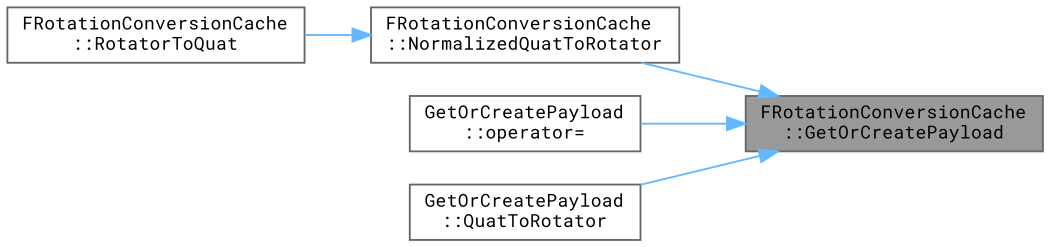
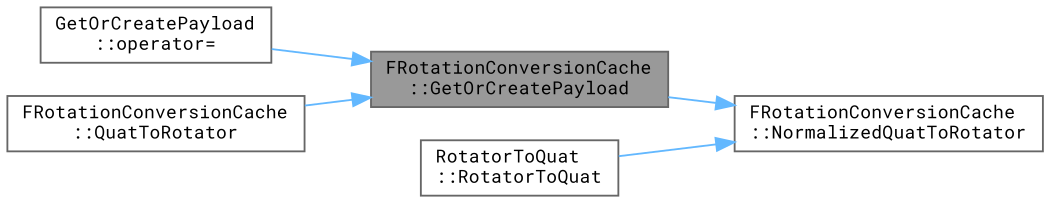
(156, 35) -> (520, 168)
(700, 77) -> (692, 100)
(525, 212) -> (156, 124)
